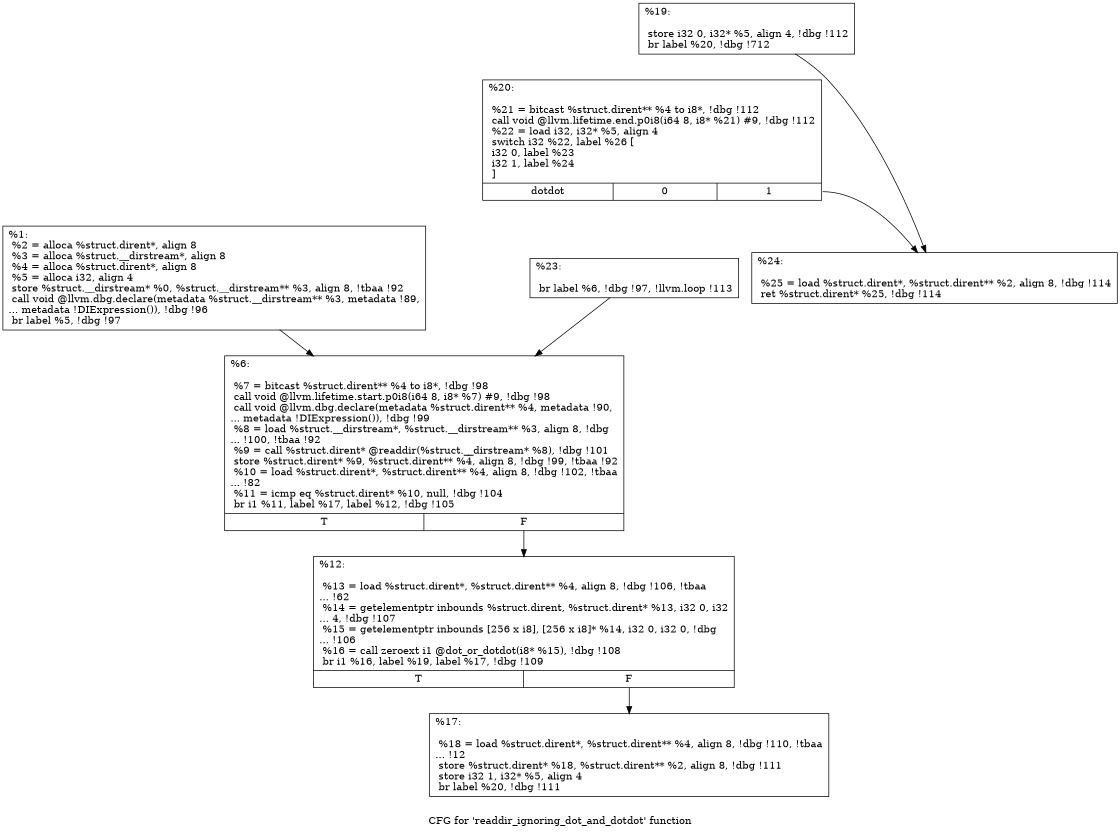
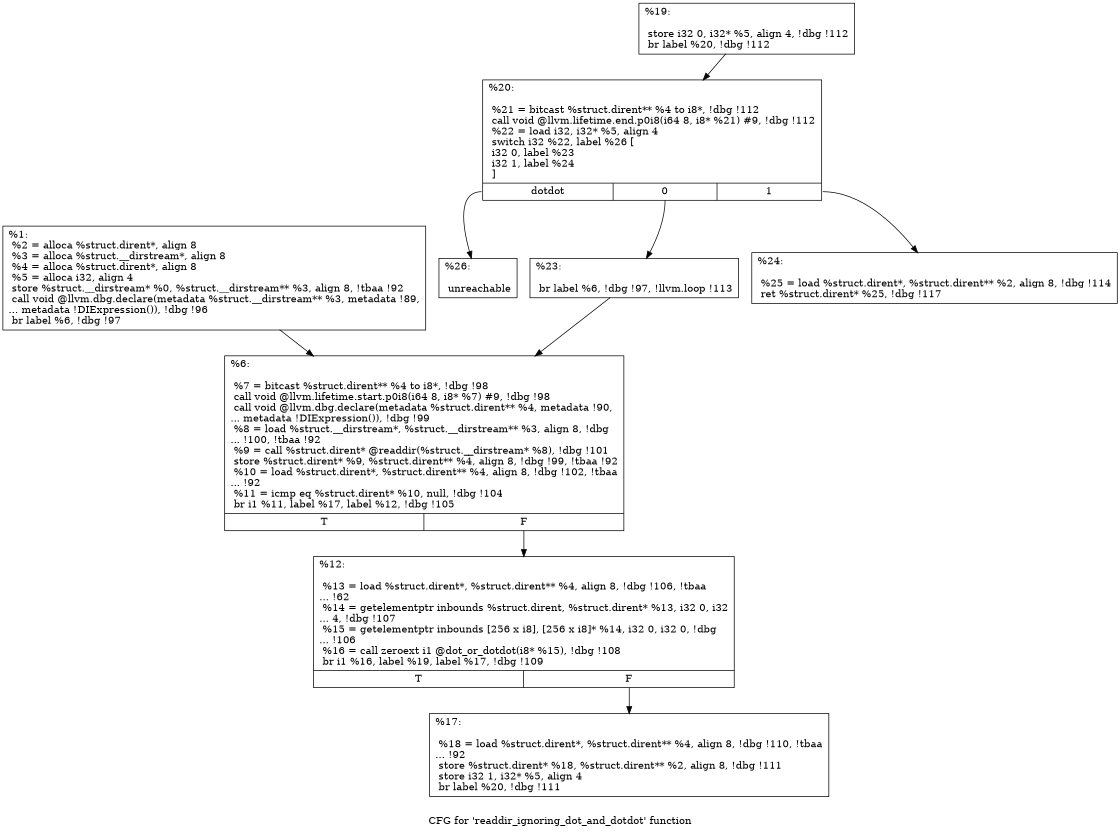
(707, 45) -> (707, 45)
(872, 140) -> (717, 64)
none -> (660, 227)
none -> (478, 278)
(850, 294) -> (850, 294)
(65, 321) -> (65, 321)
(246, 483) -> (246, 483)
(451, 755) -> (451, 755)
